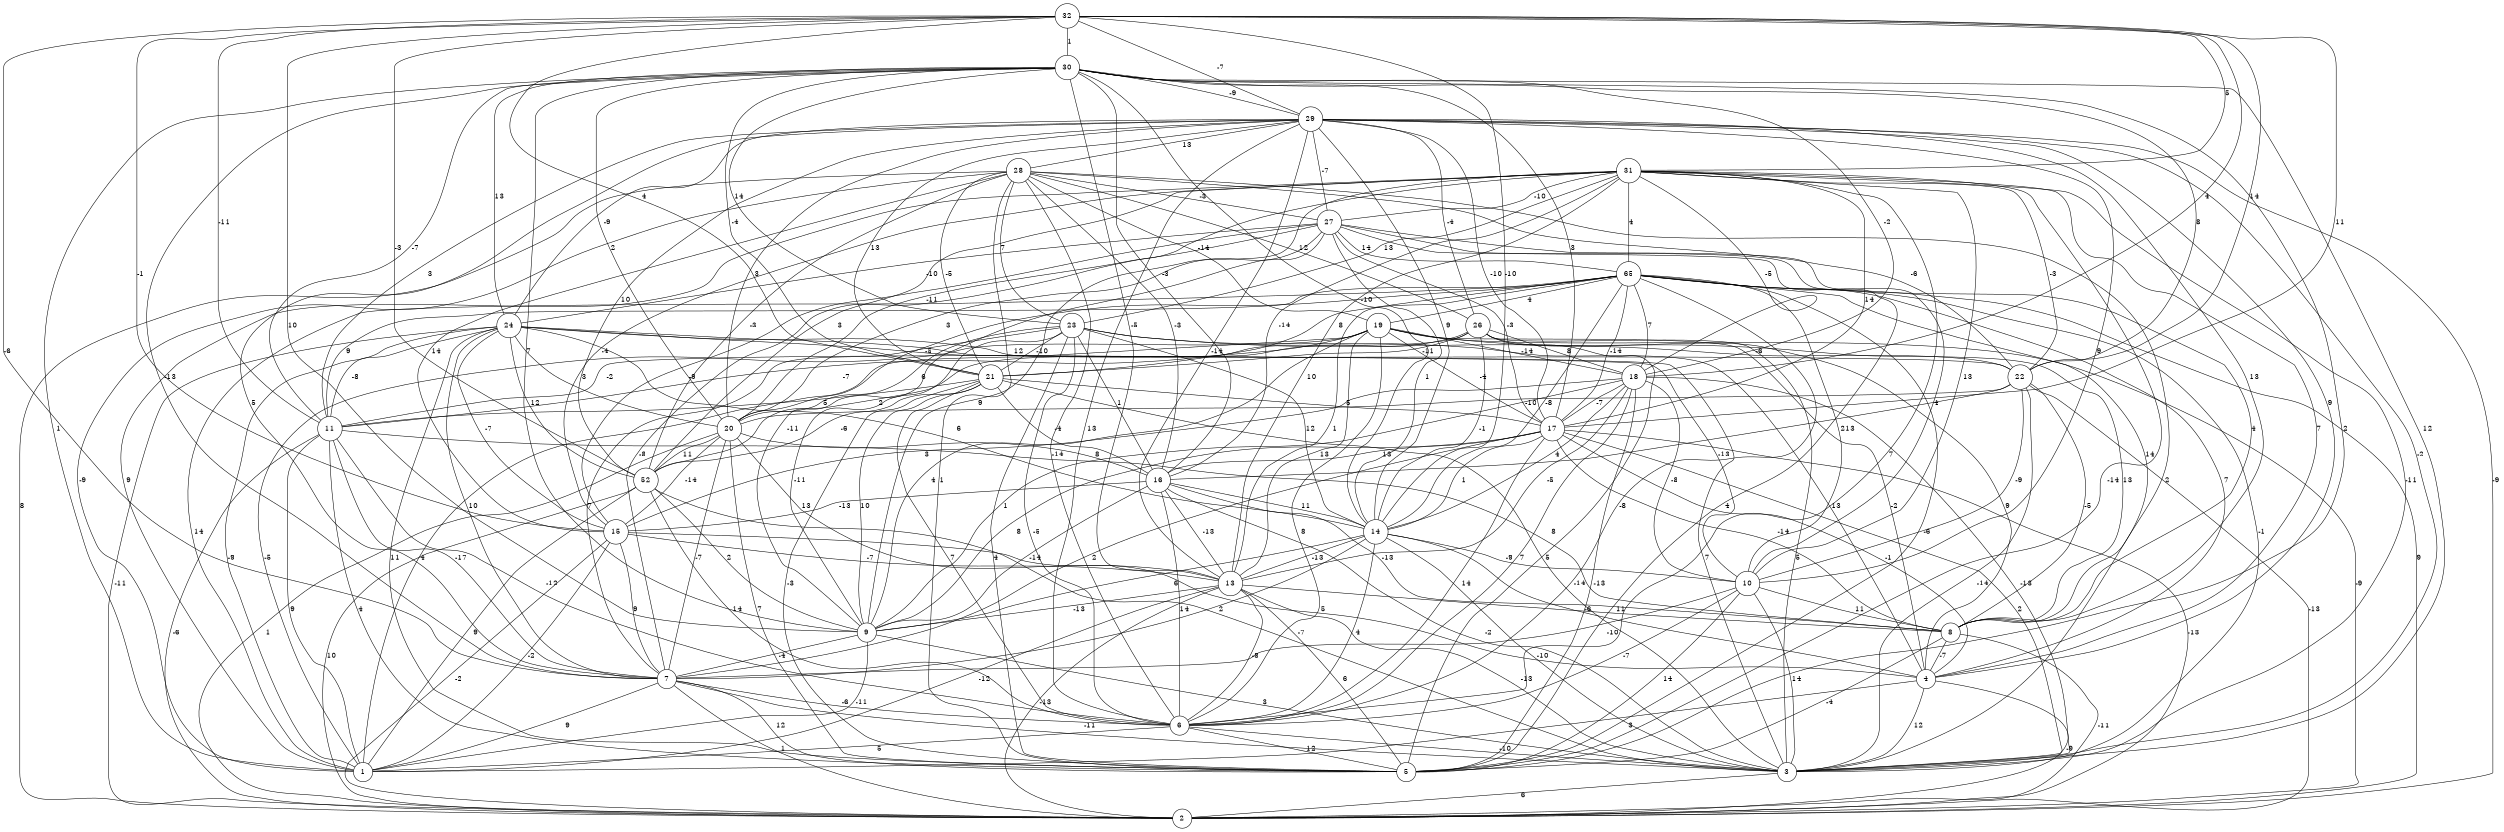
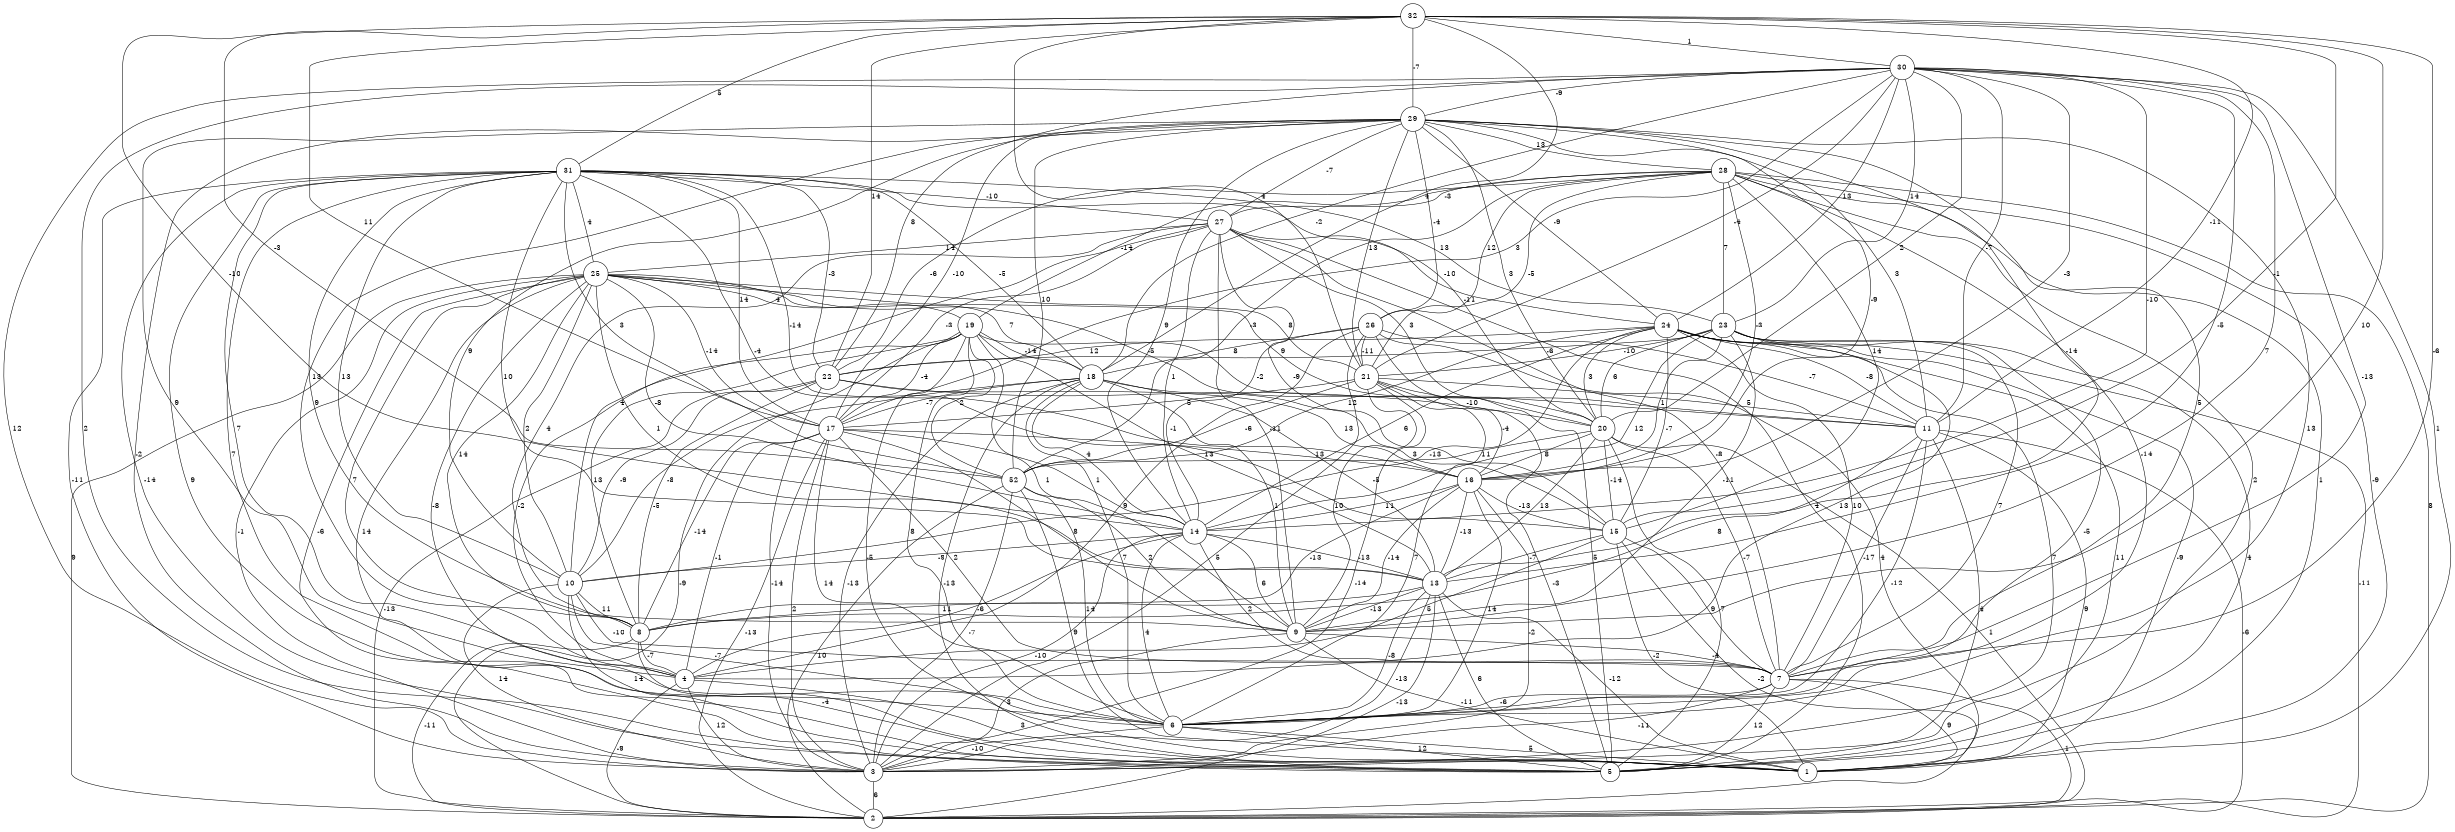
(1629, 274) -> (596, 274)
(934, 480) -> (1048, 480)
(2493, 608) -> (1869, 271)
